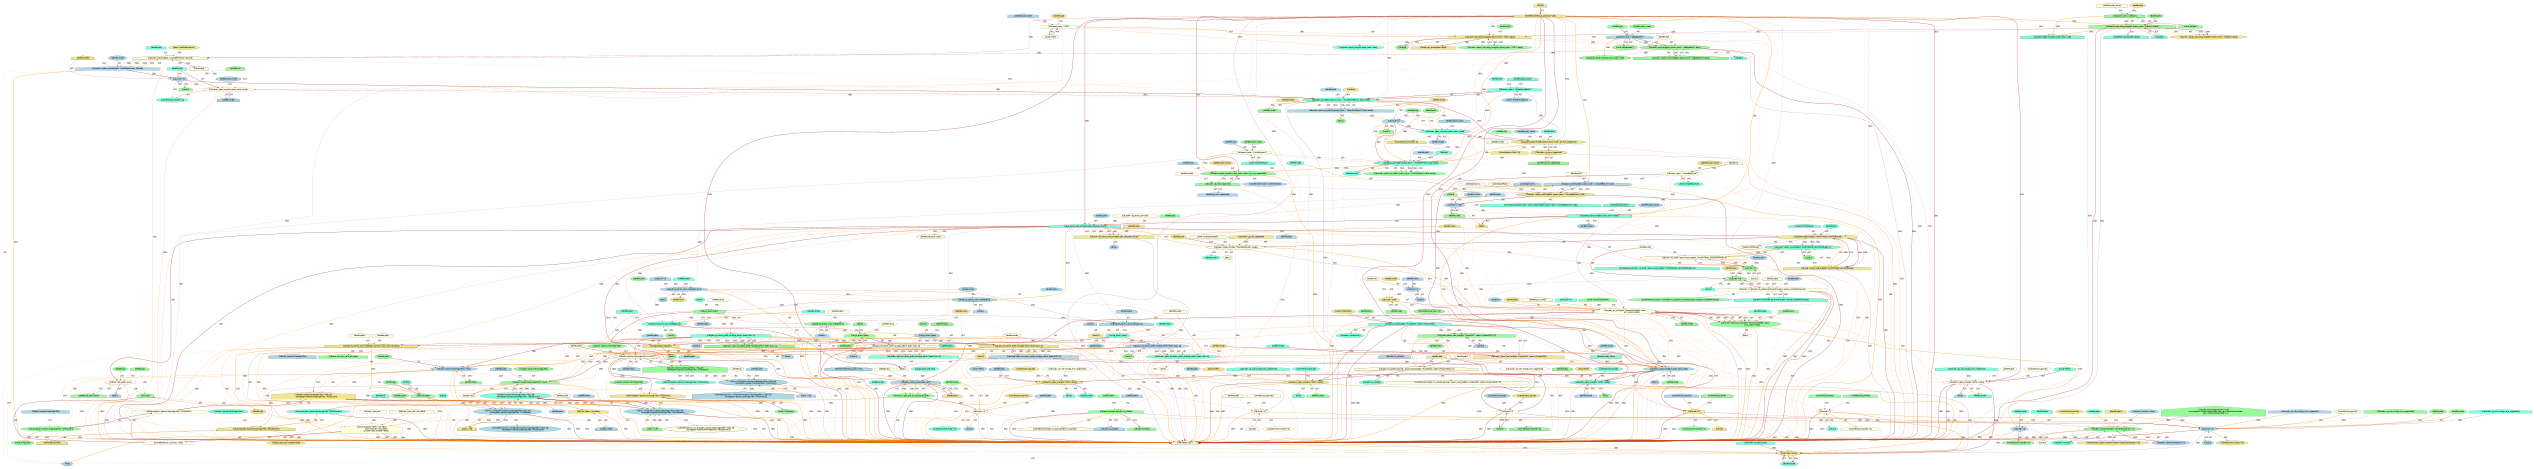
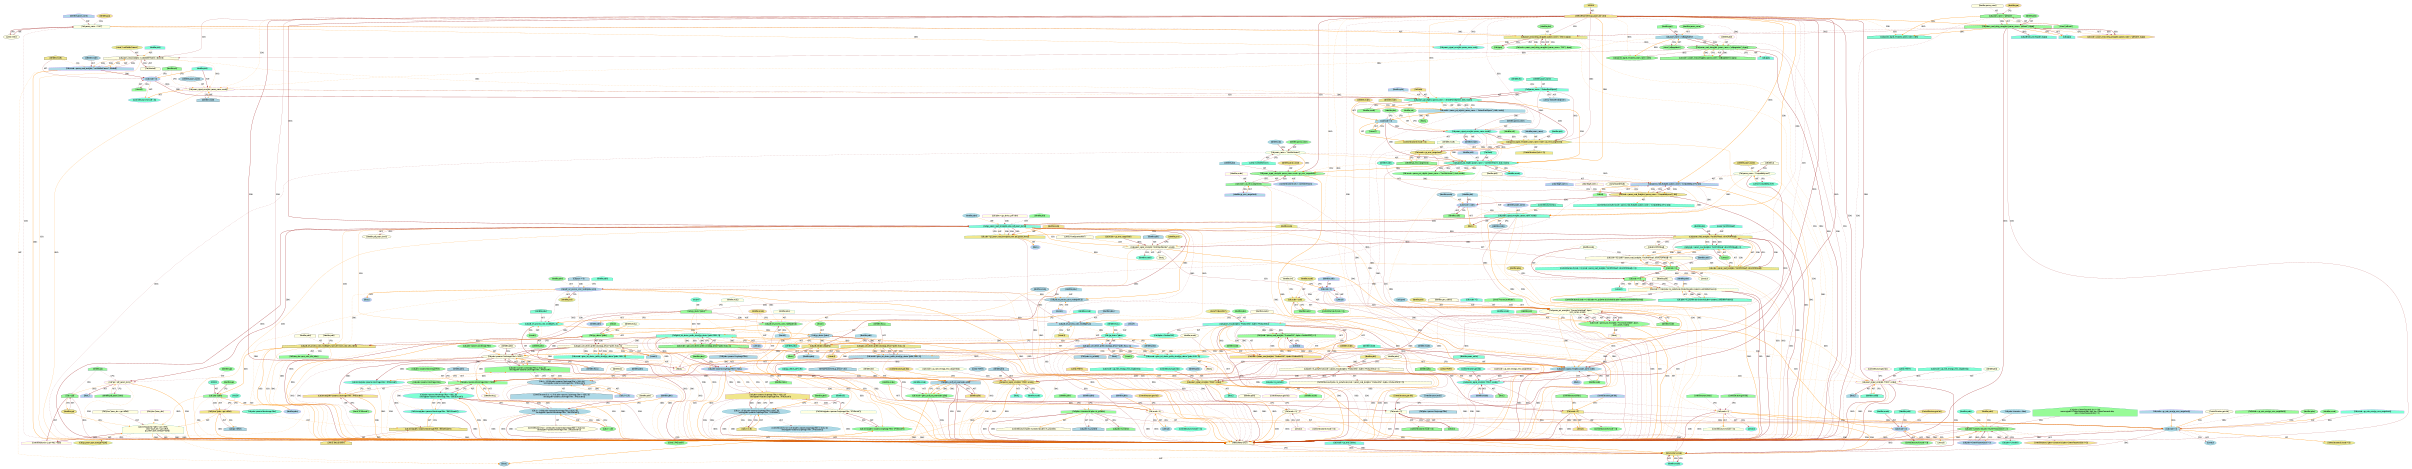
(1433, 47) -> none
(652, 429) -> (608, 429)
